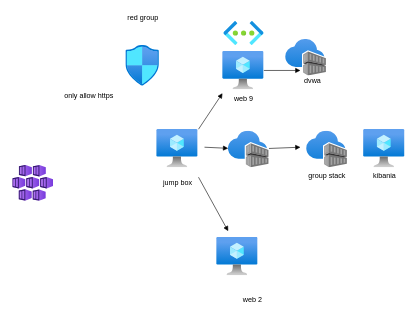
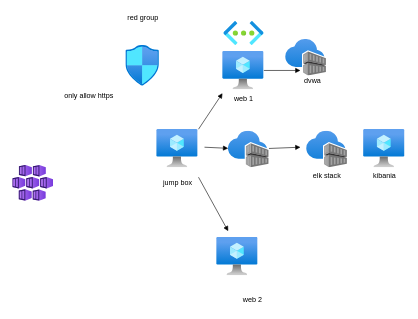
(244, 99) -> (244, 99)
(327, 176) -> (327, 176)
